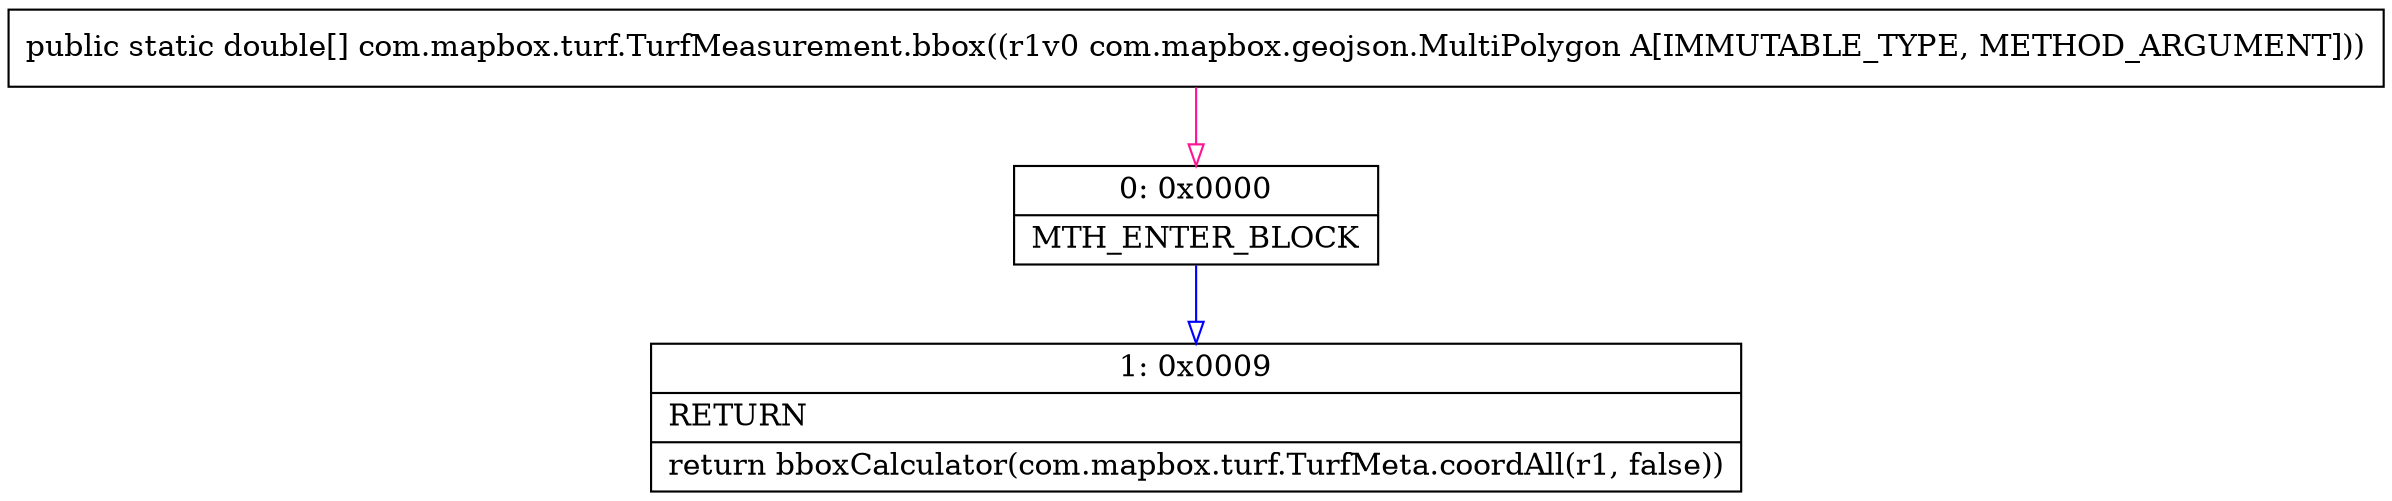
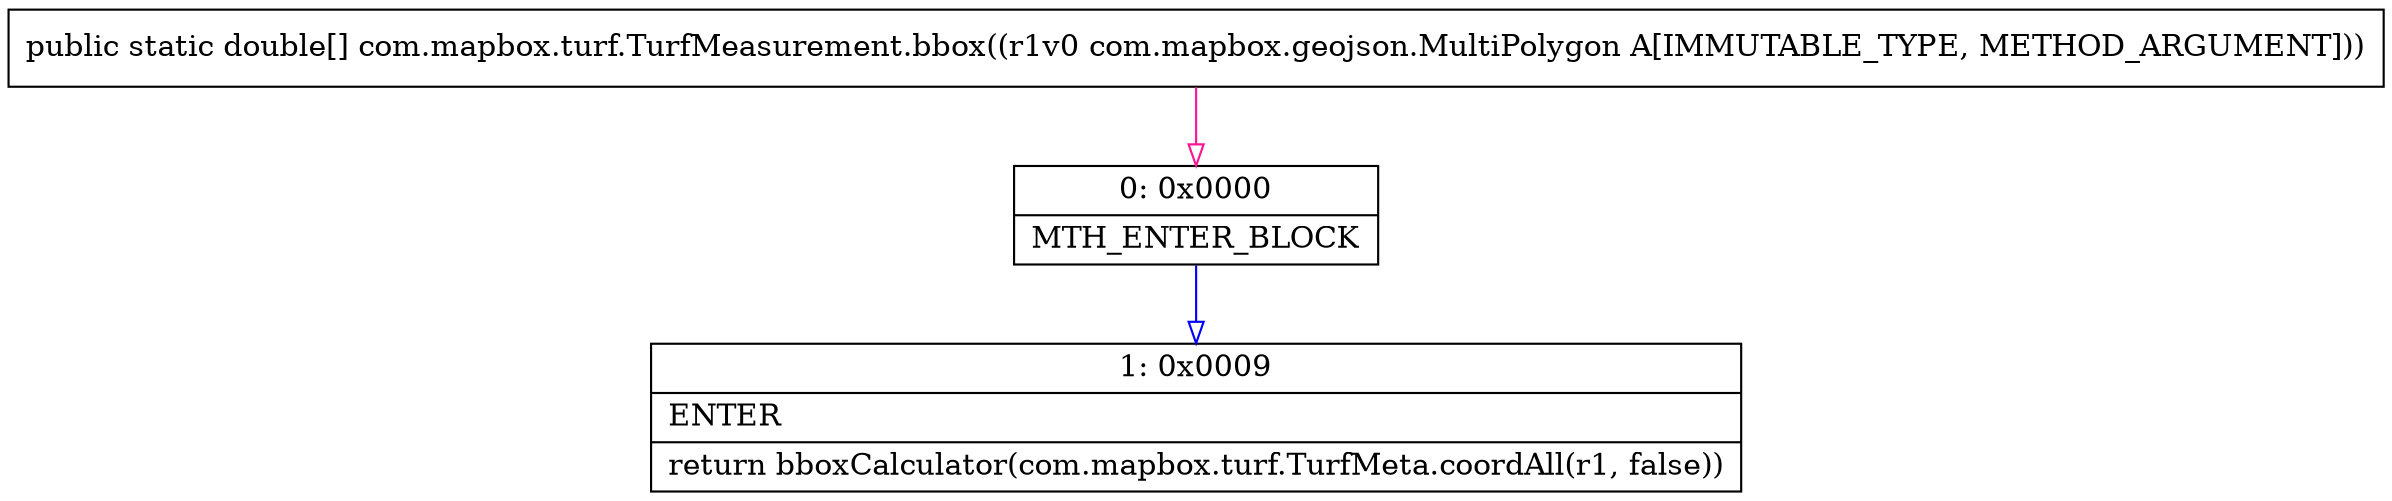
(738, 417) -> (725, 417)
